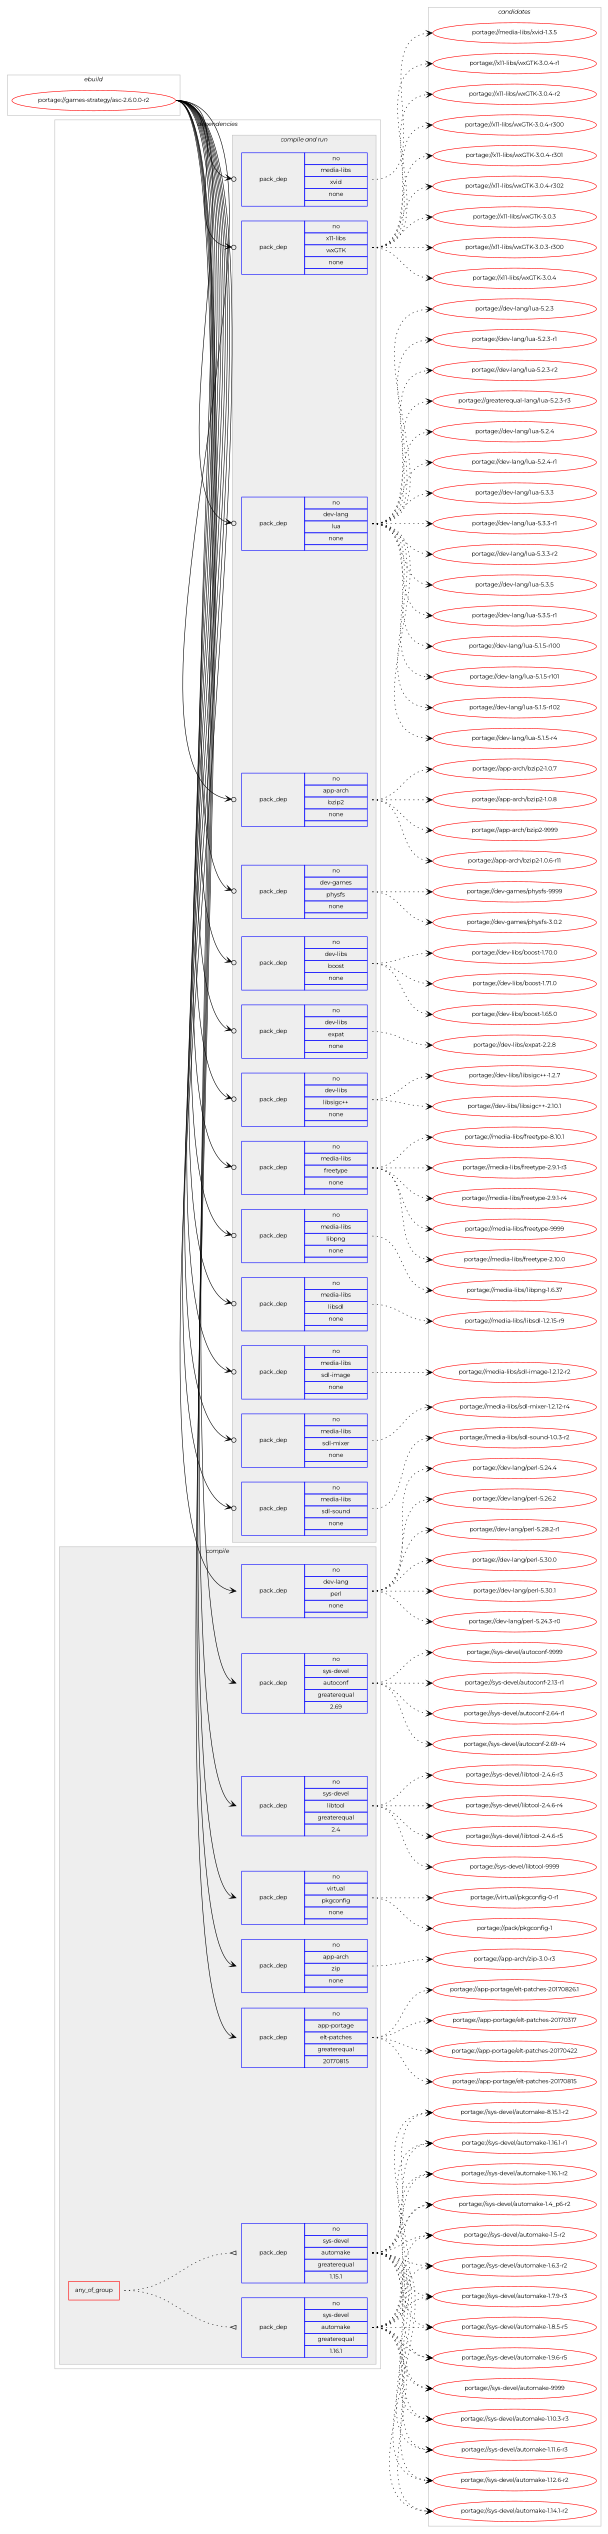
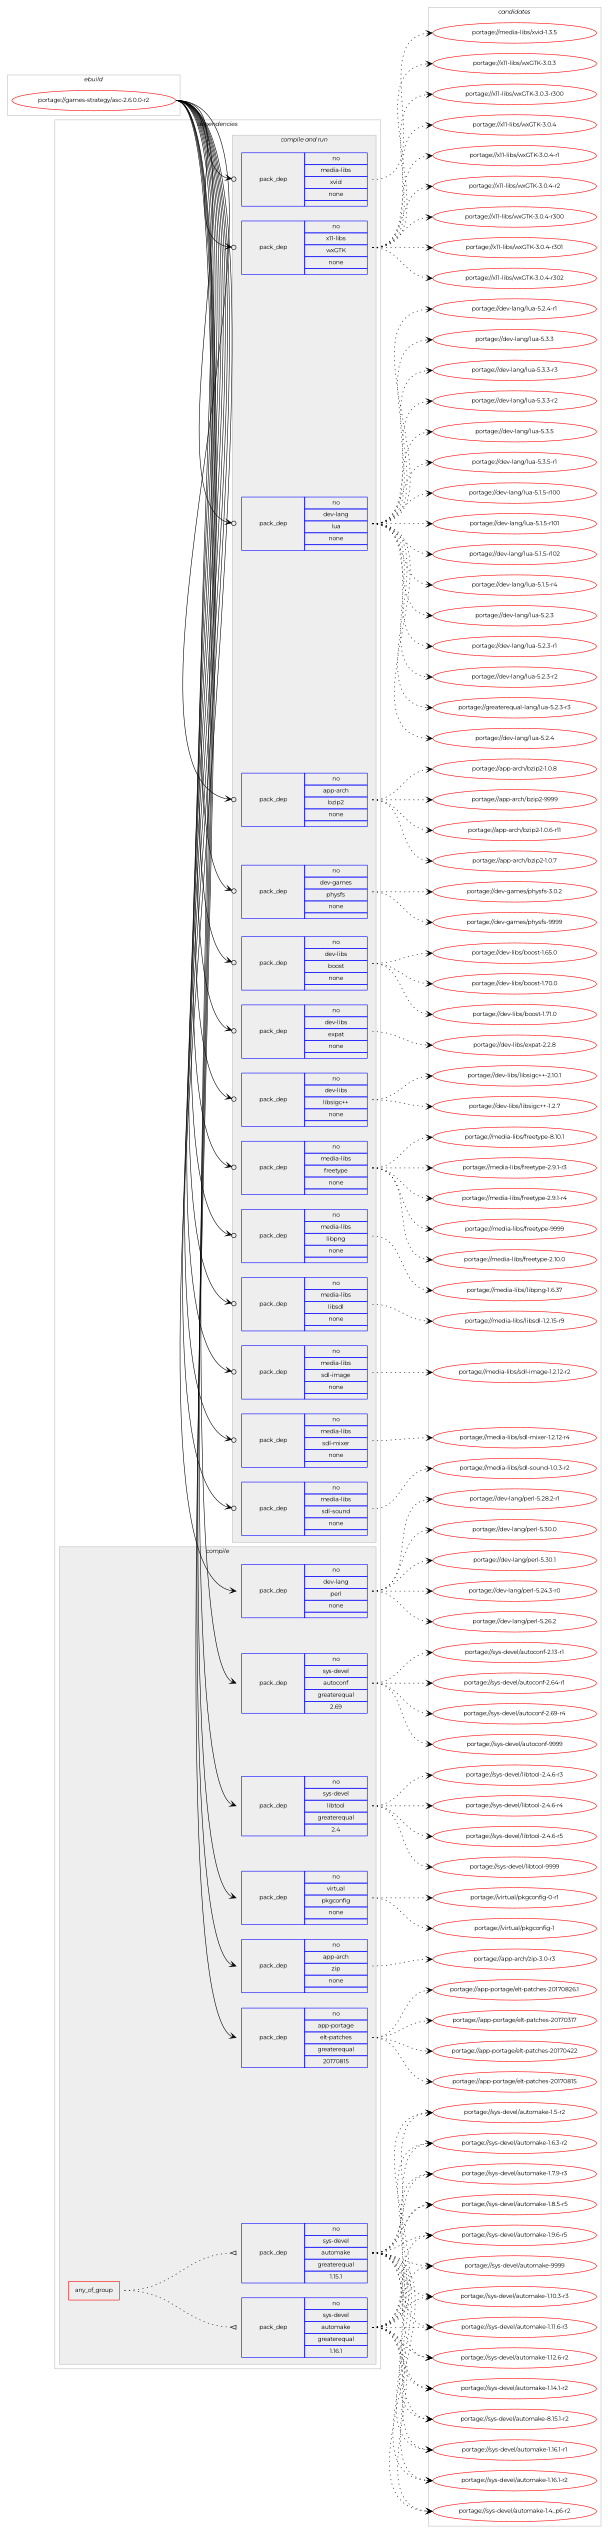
(515, 524) -> (515, 370)
(515, 1468) -> none
(515, 1929) -> (515, 1929)
